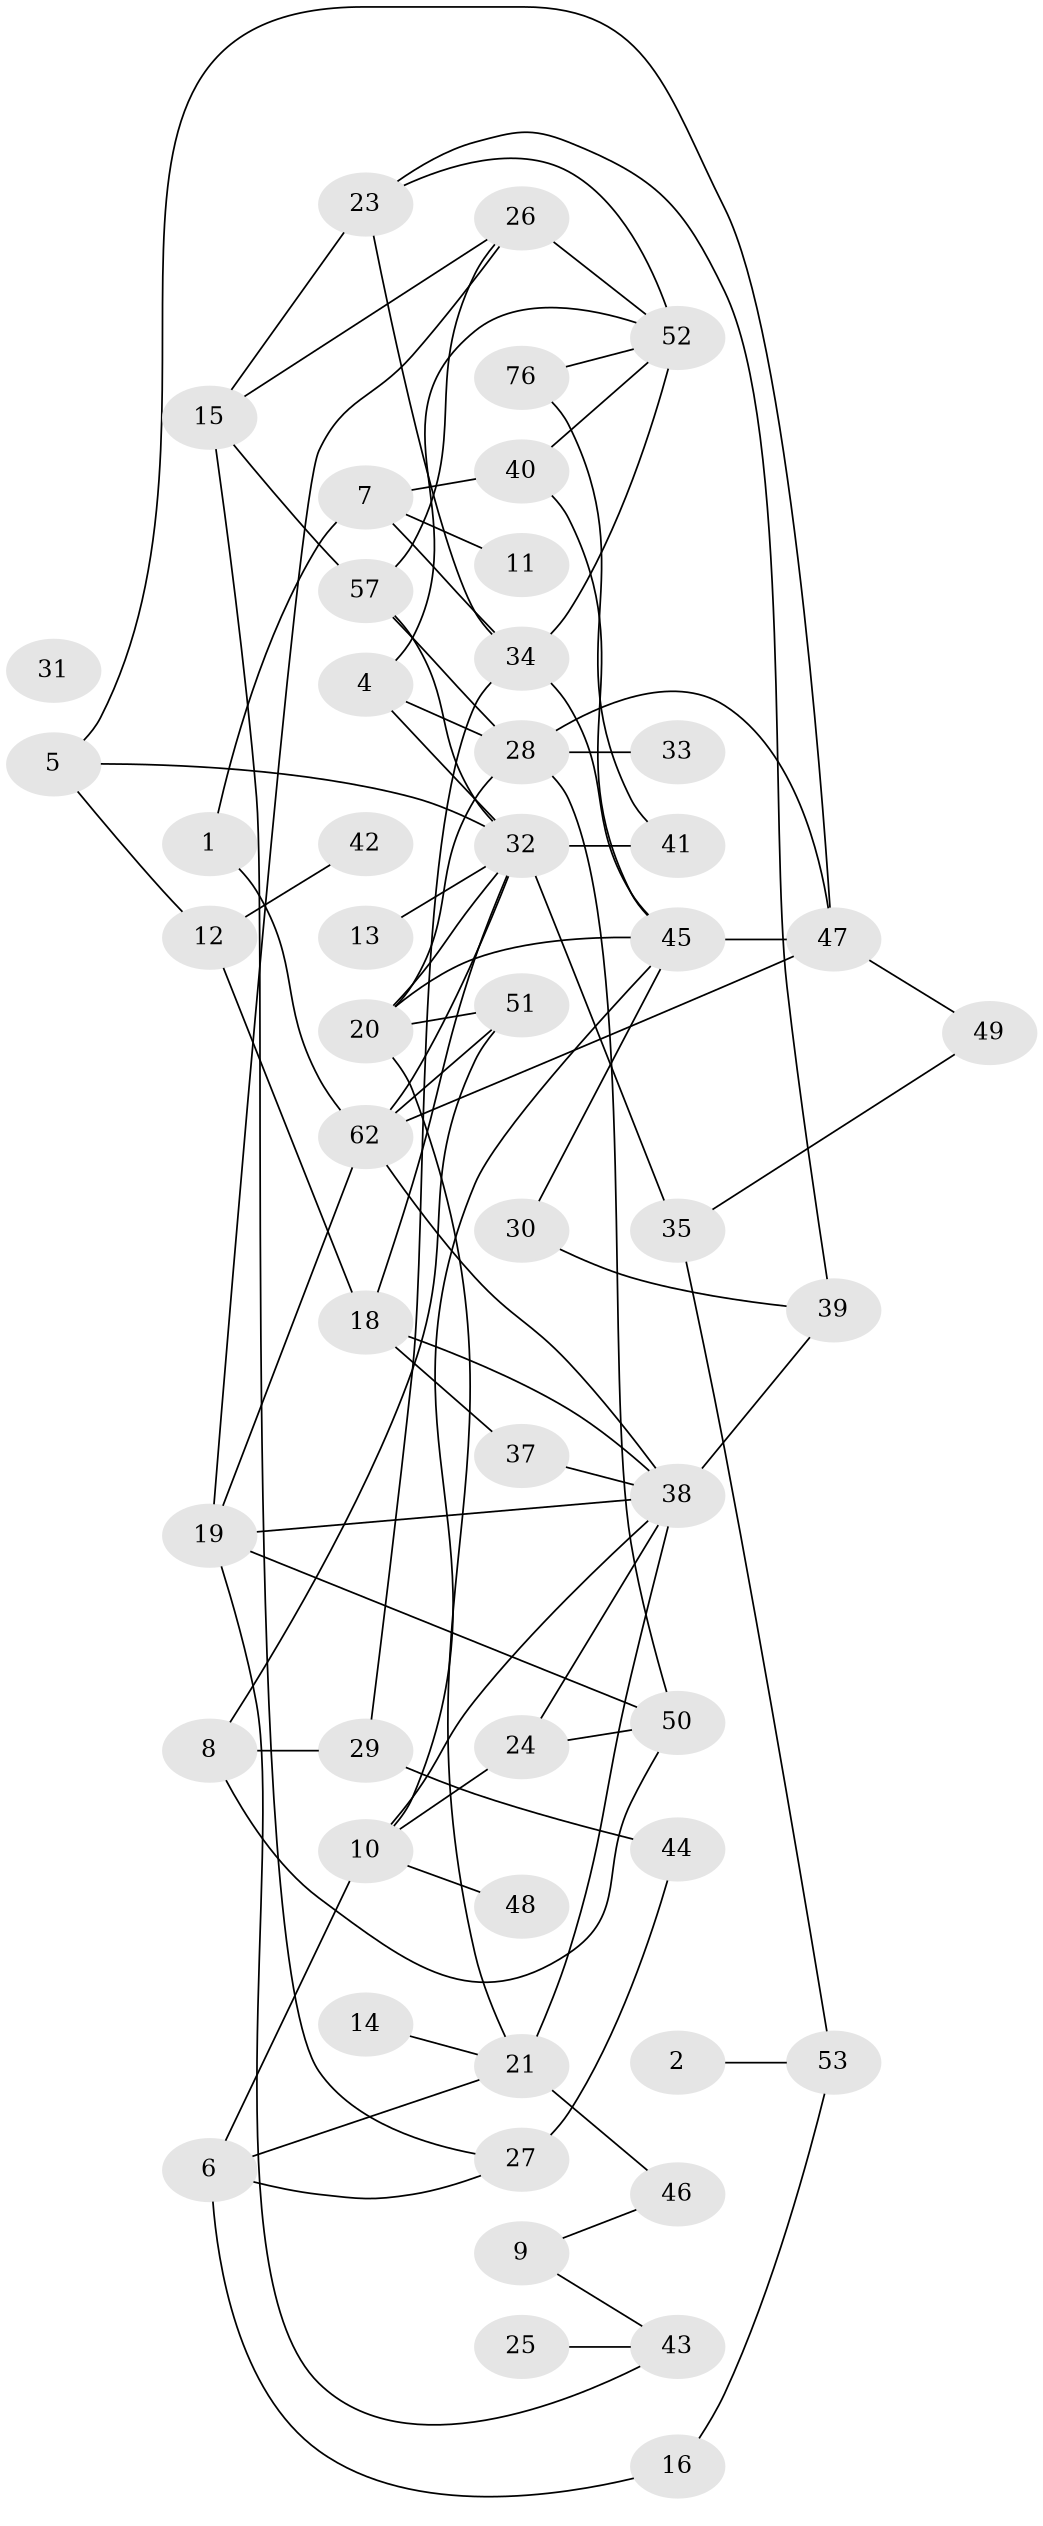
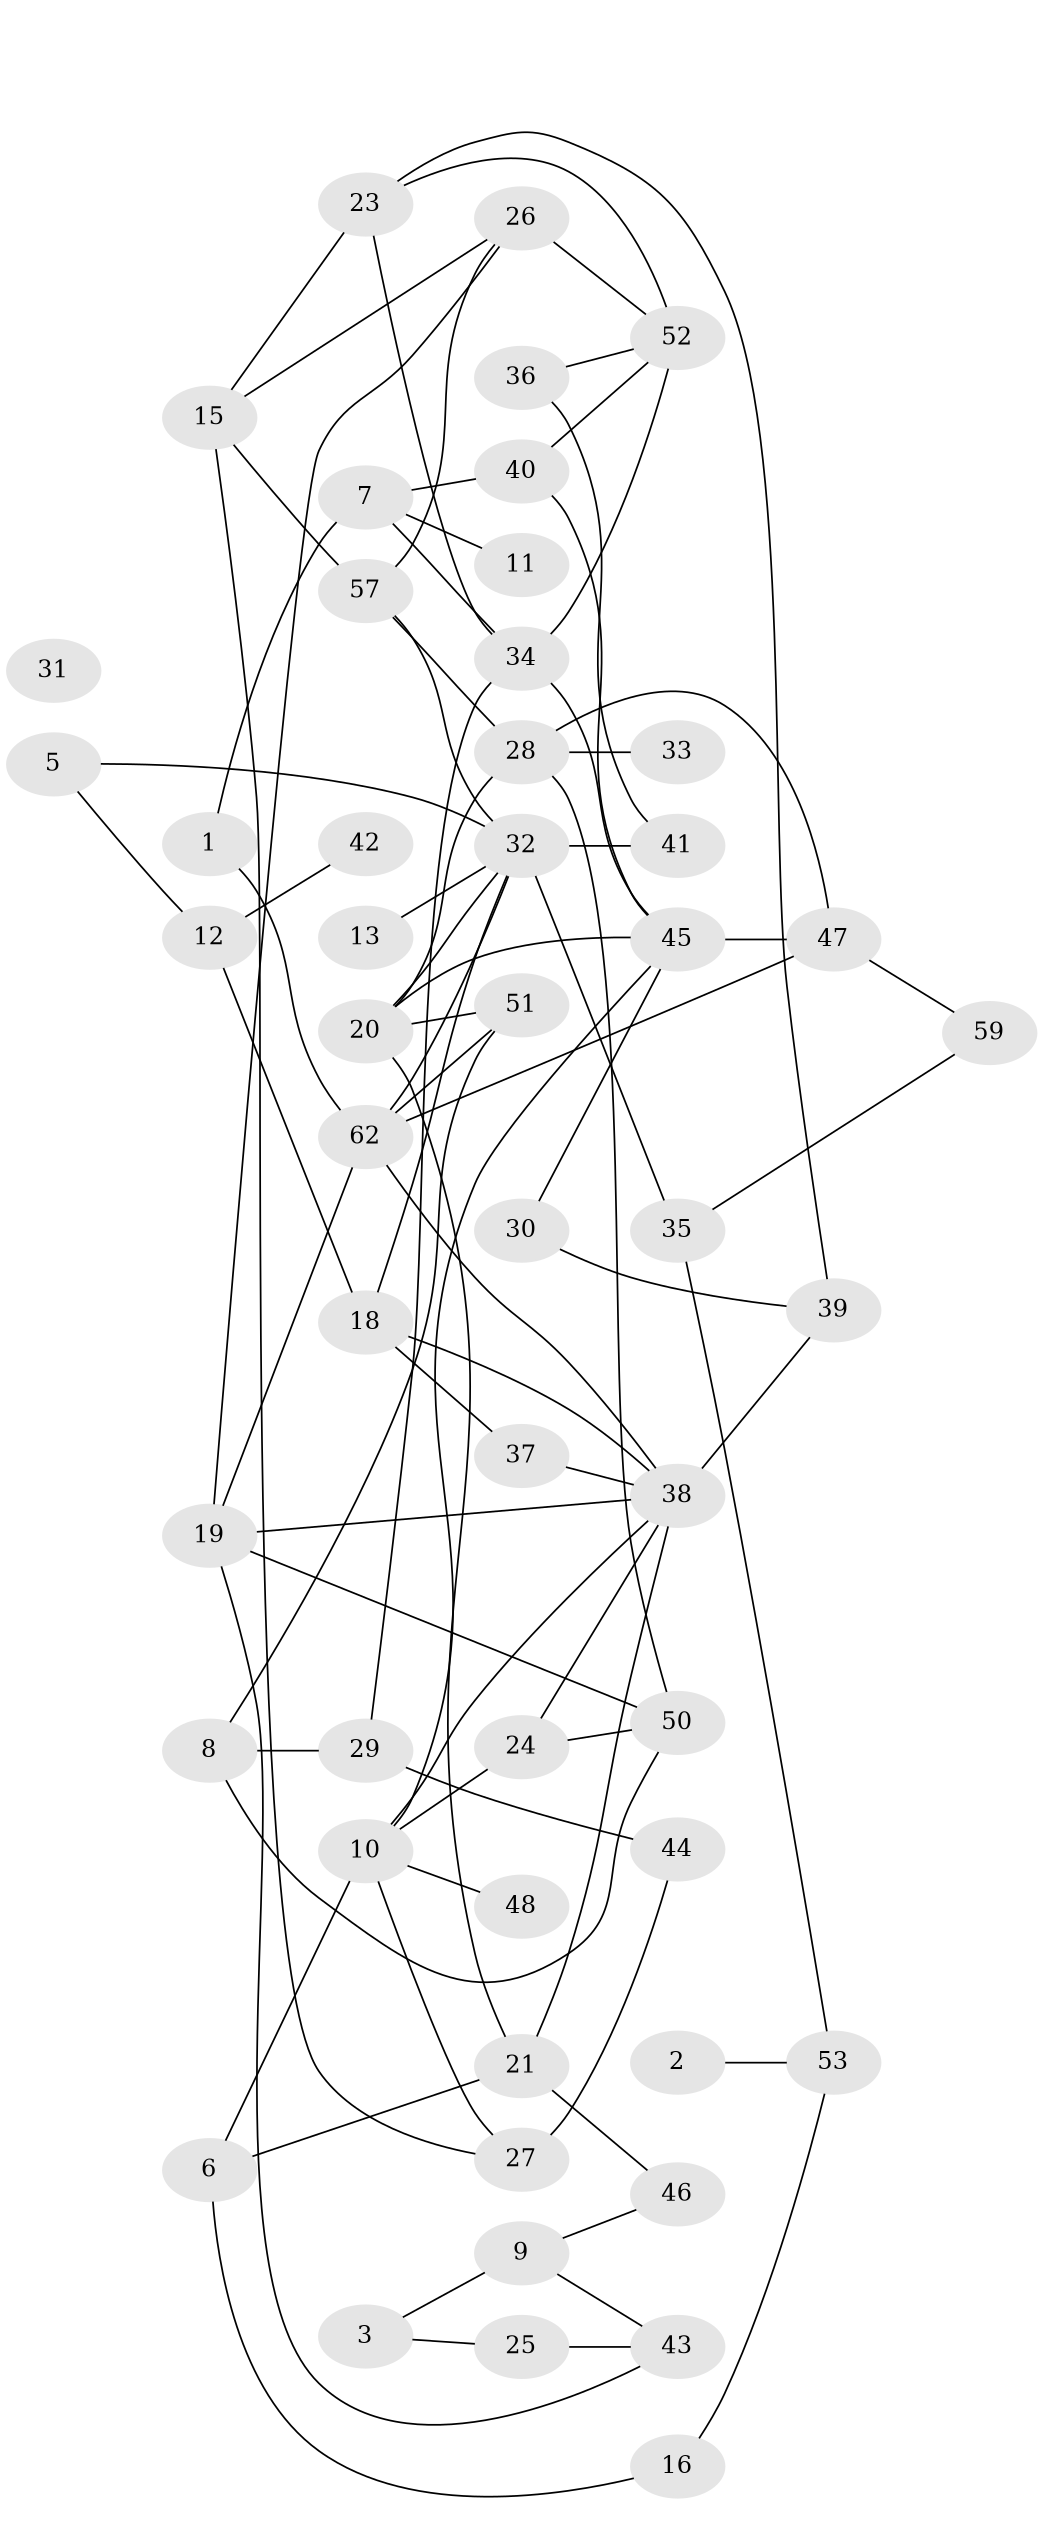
(519, 7) -> none
(522, 378) -> (522, 378)
(366, 685) -> none
(990, 1033) -> (990, 1033)
(366, 2024) -> none
(368, 2198) -> (428, 2012)
none -> (366, 2336)
